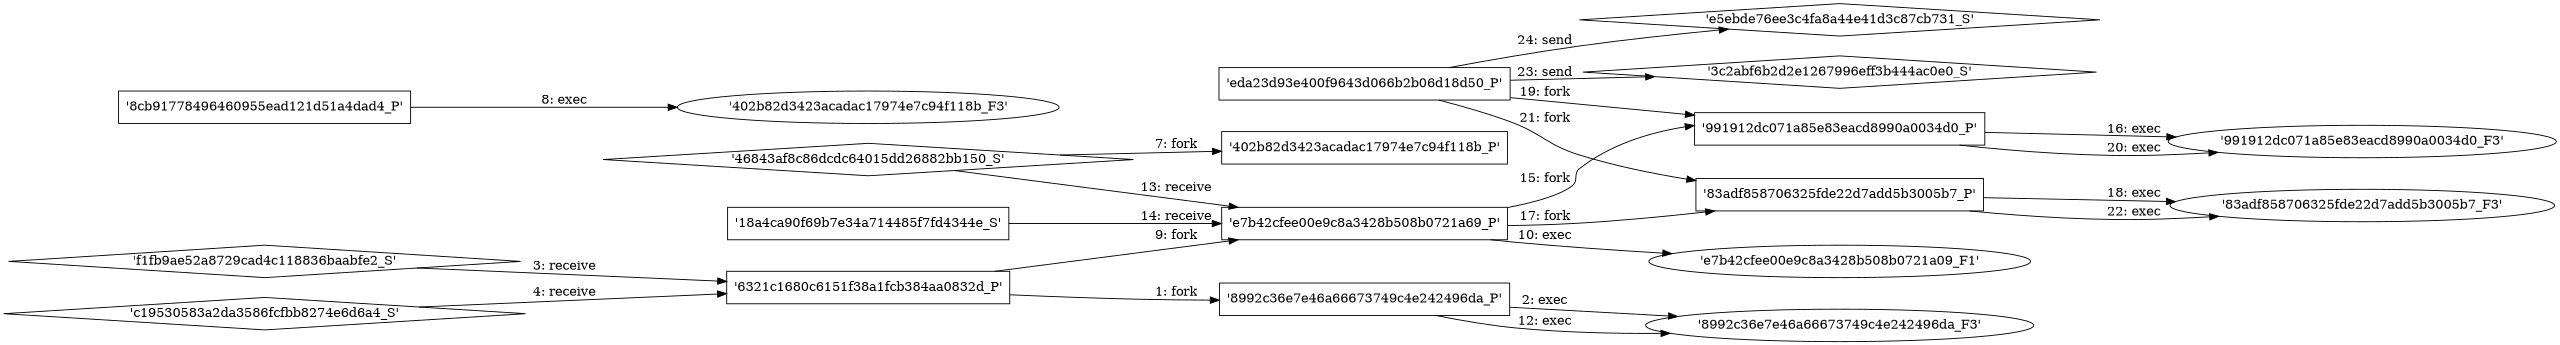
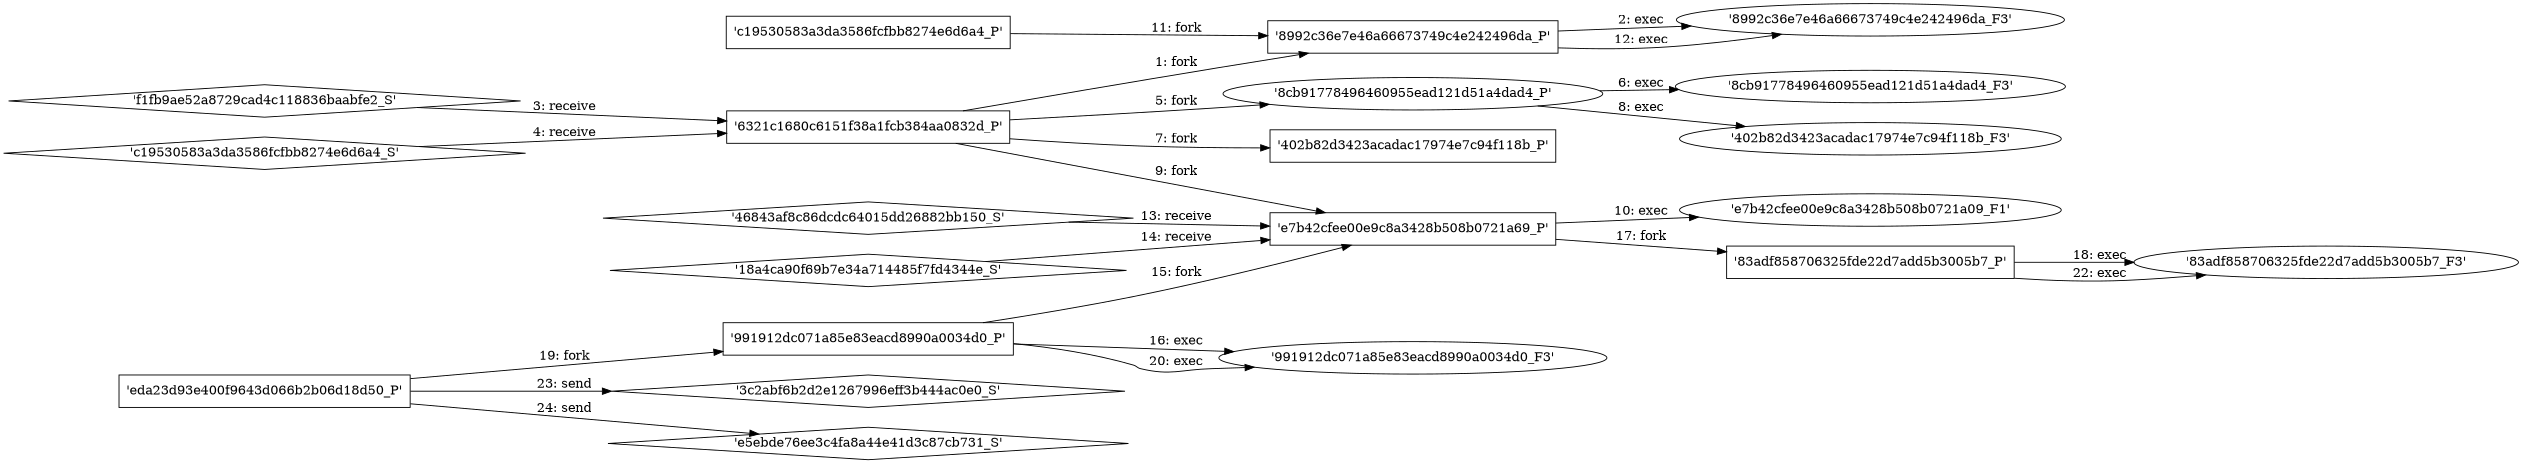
none -> (868, 32)
none -> (1870, 87)
(265, 107) -> (1413, 94)
none -> (1135, 113)
(1560, 148) -> none
(1136, 153) -> (1135, 146)
(1586, 164) -> (1164, 290)
(868, 224) -> (868, 270)
(265, 314) -> (265, 153)
